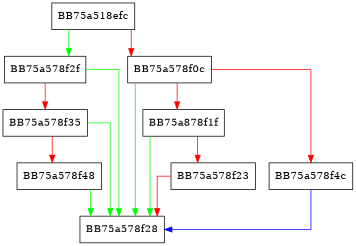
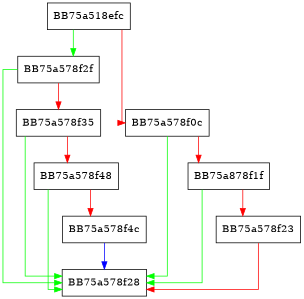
(304, 70) -> (90, 199)
